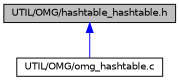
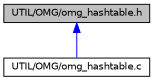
(90, 13) -> (77, 13)
